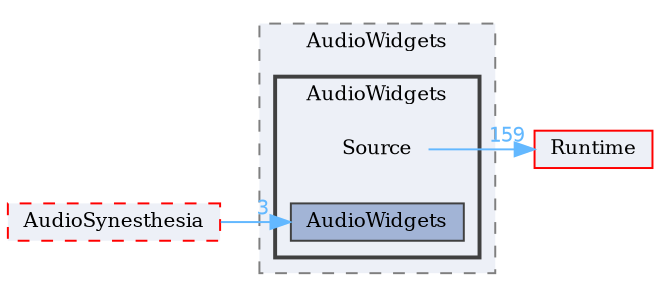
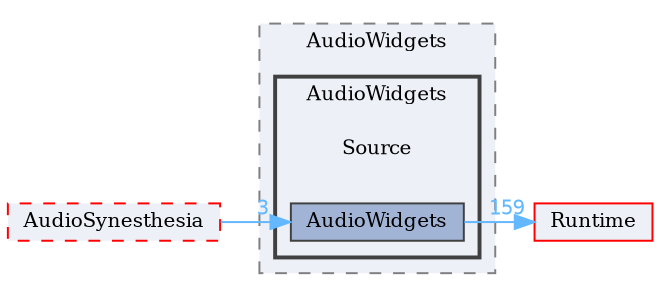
(467, 149) -> (489, 222)
